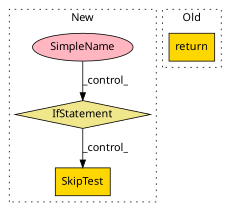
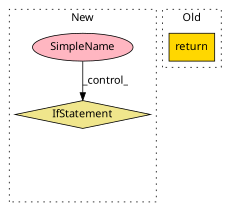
(83, 182) -> none
